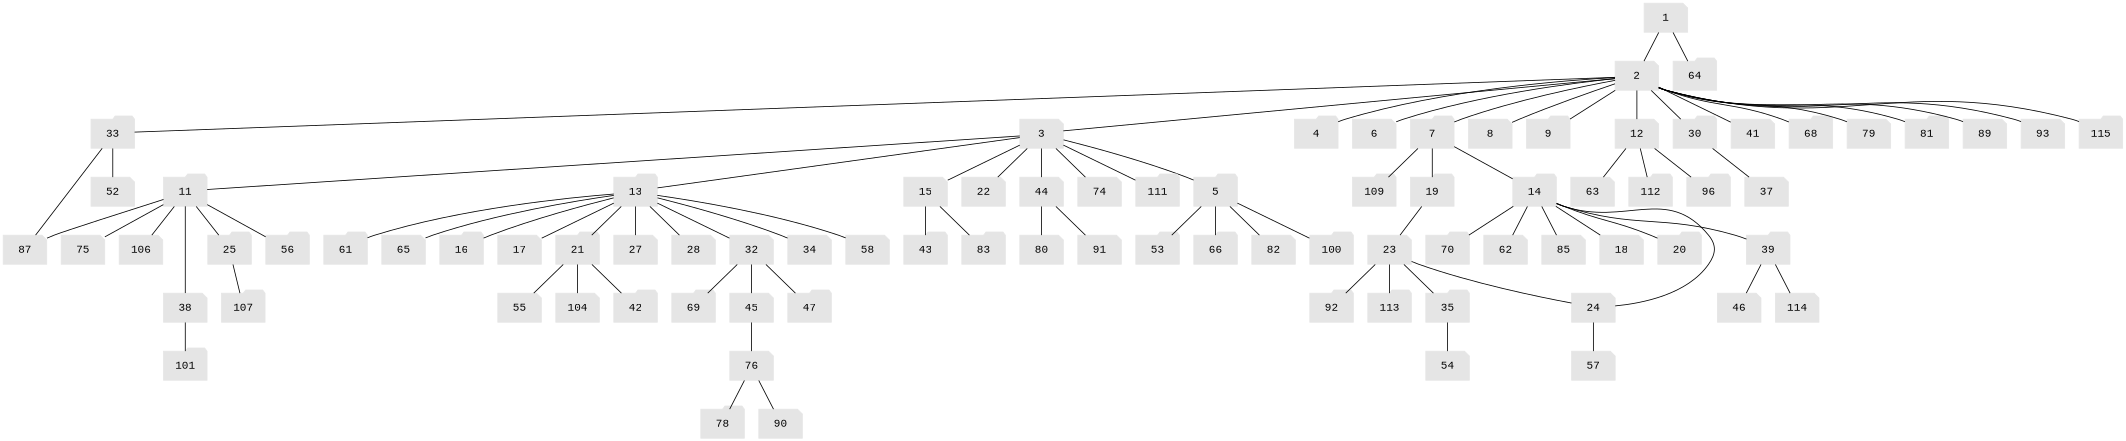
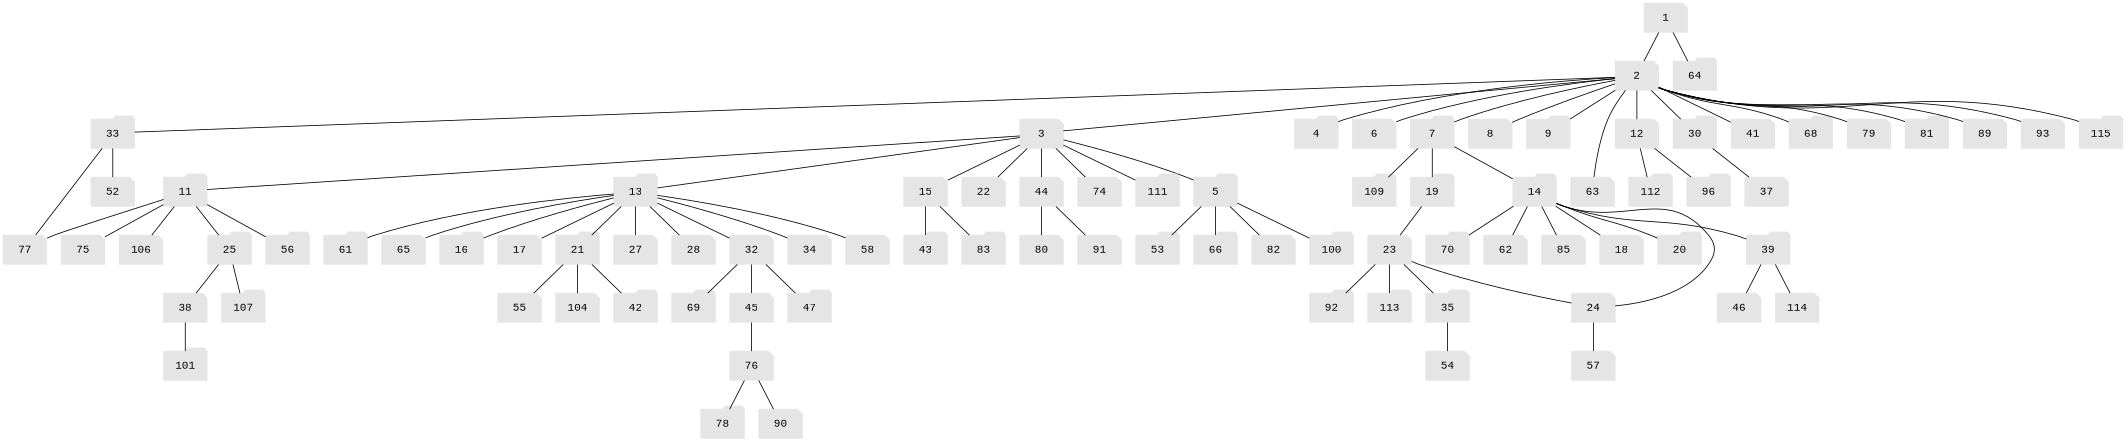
(1615, 163) -> (1603, 131)
(25, 250) -> (25, 250)
(185, 250) -> (207, 279)
